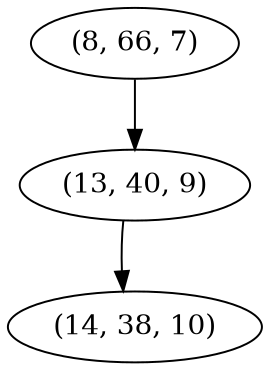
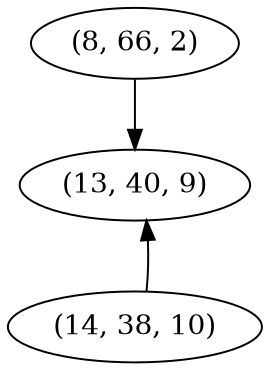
(135, 43) -> (135, 43)
(122, 246) -> (148, 266)
